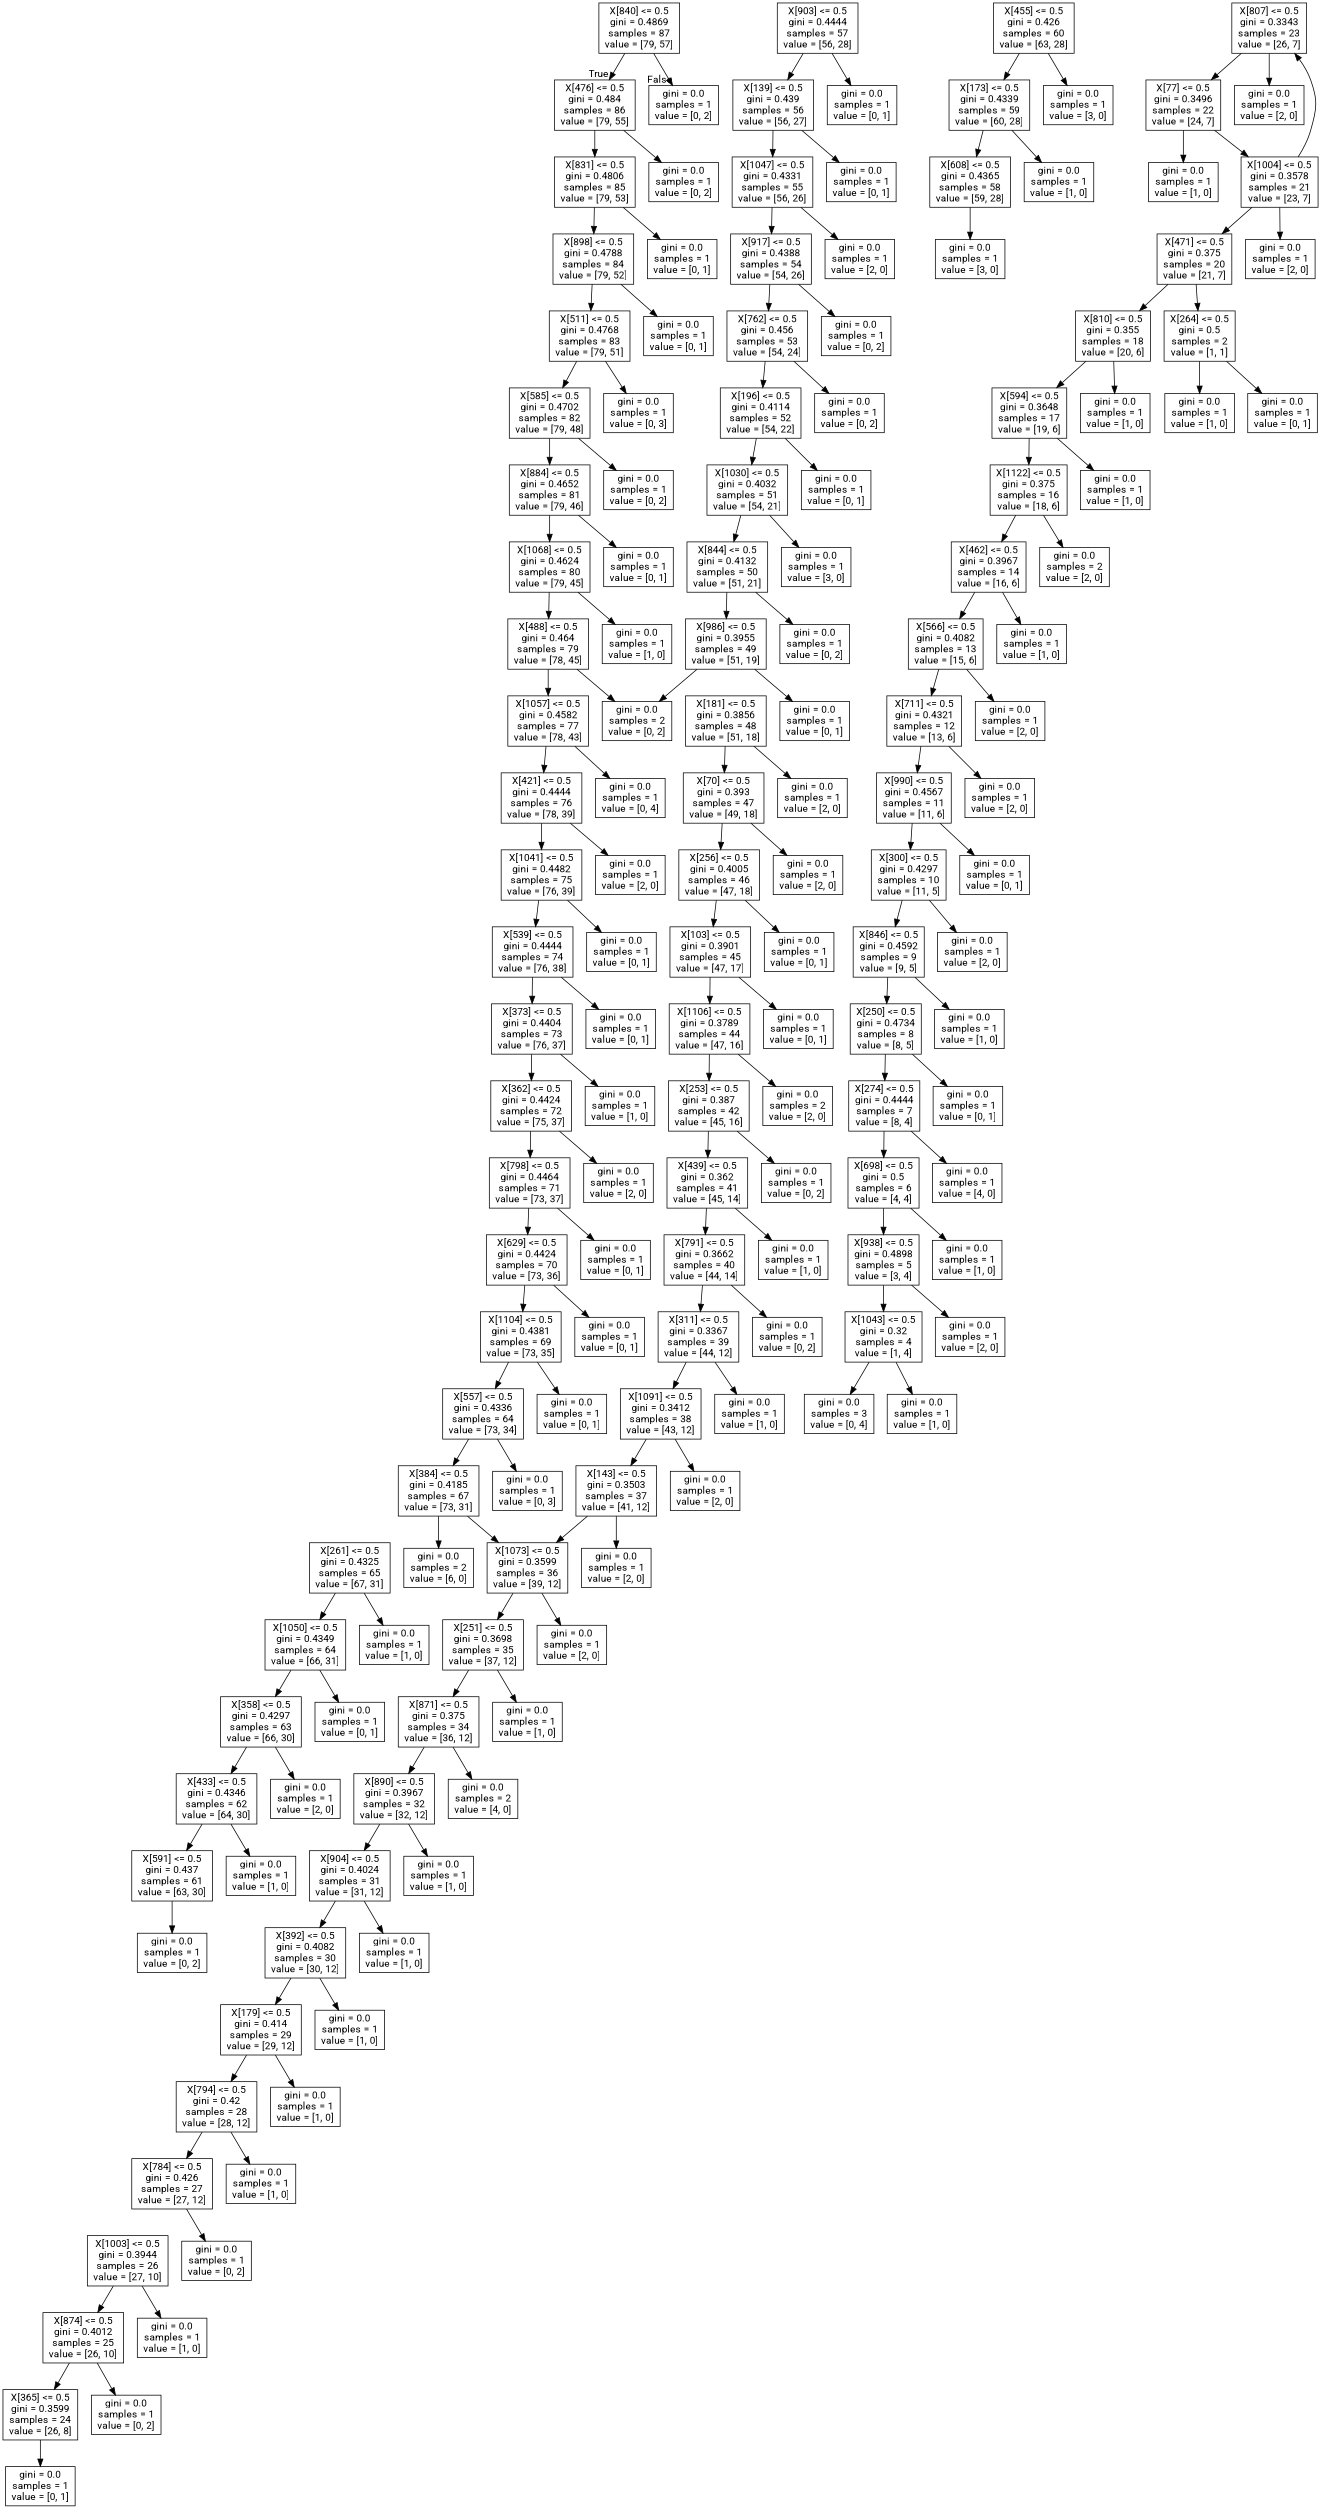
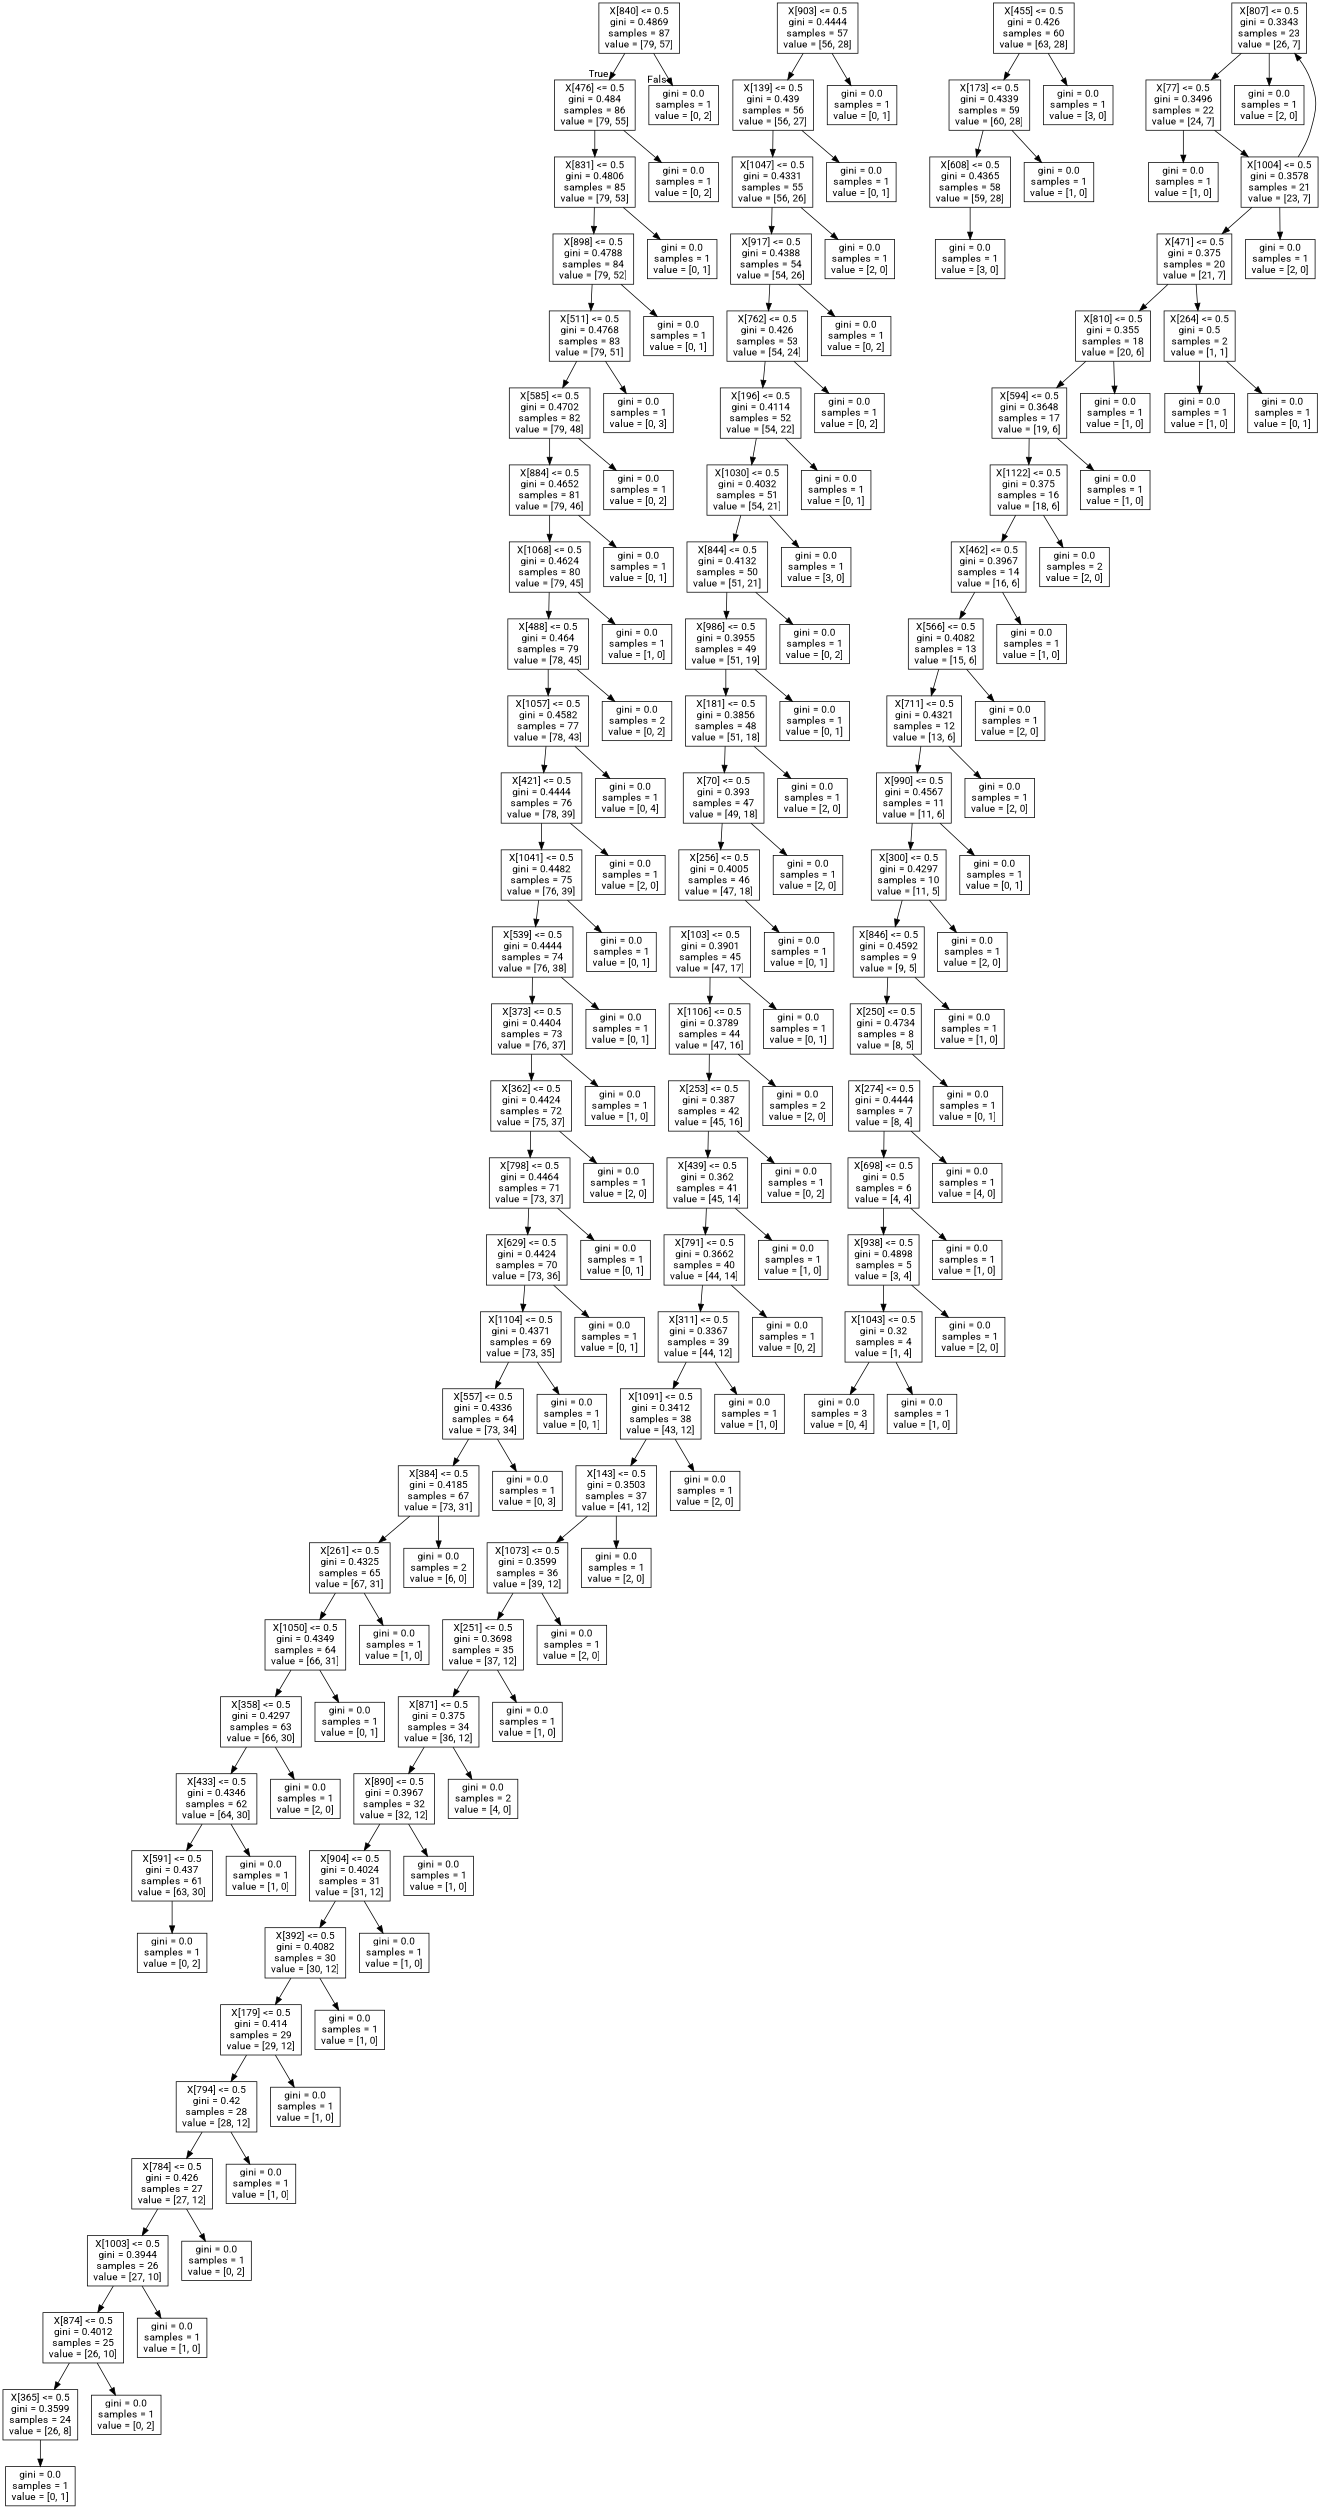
(767, 336) -> (767, 336)
(681, 683) -> (726, 679)
(715, 910) -> none
(885, 1064) -> none
(521, 1337) -> (521, 1337)
(480, 1527) -> (397, 1527)
none -> (152, 2219)
